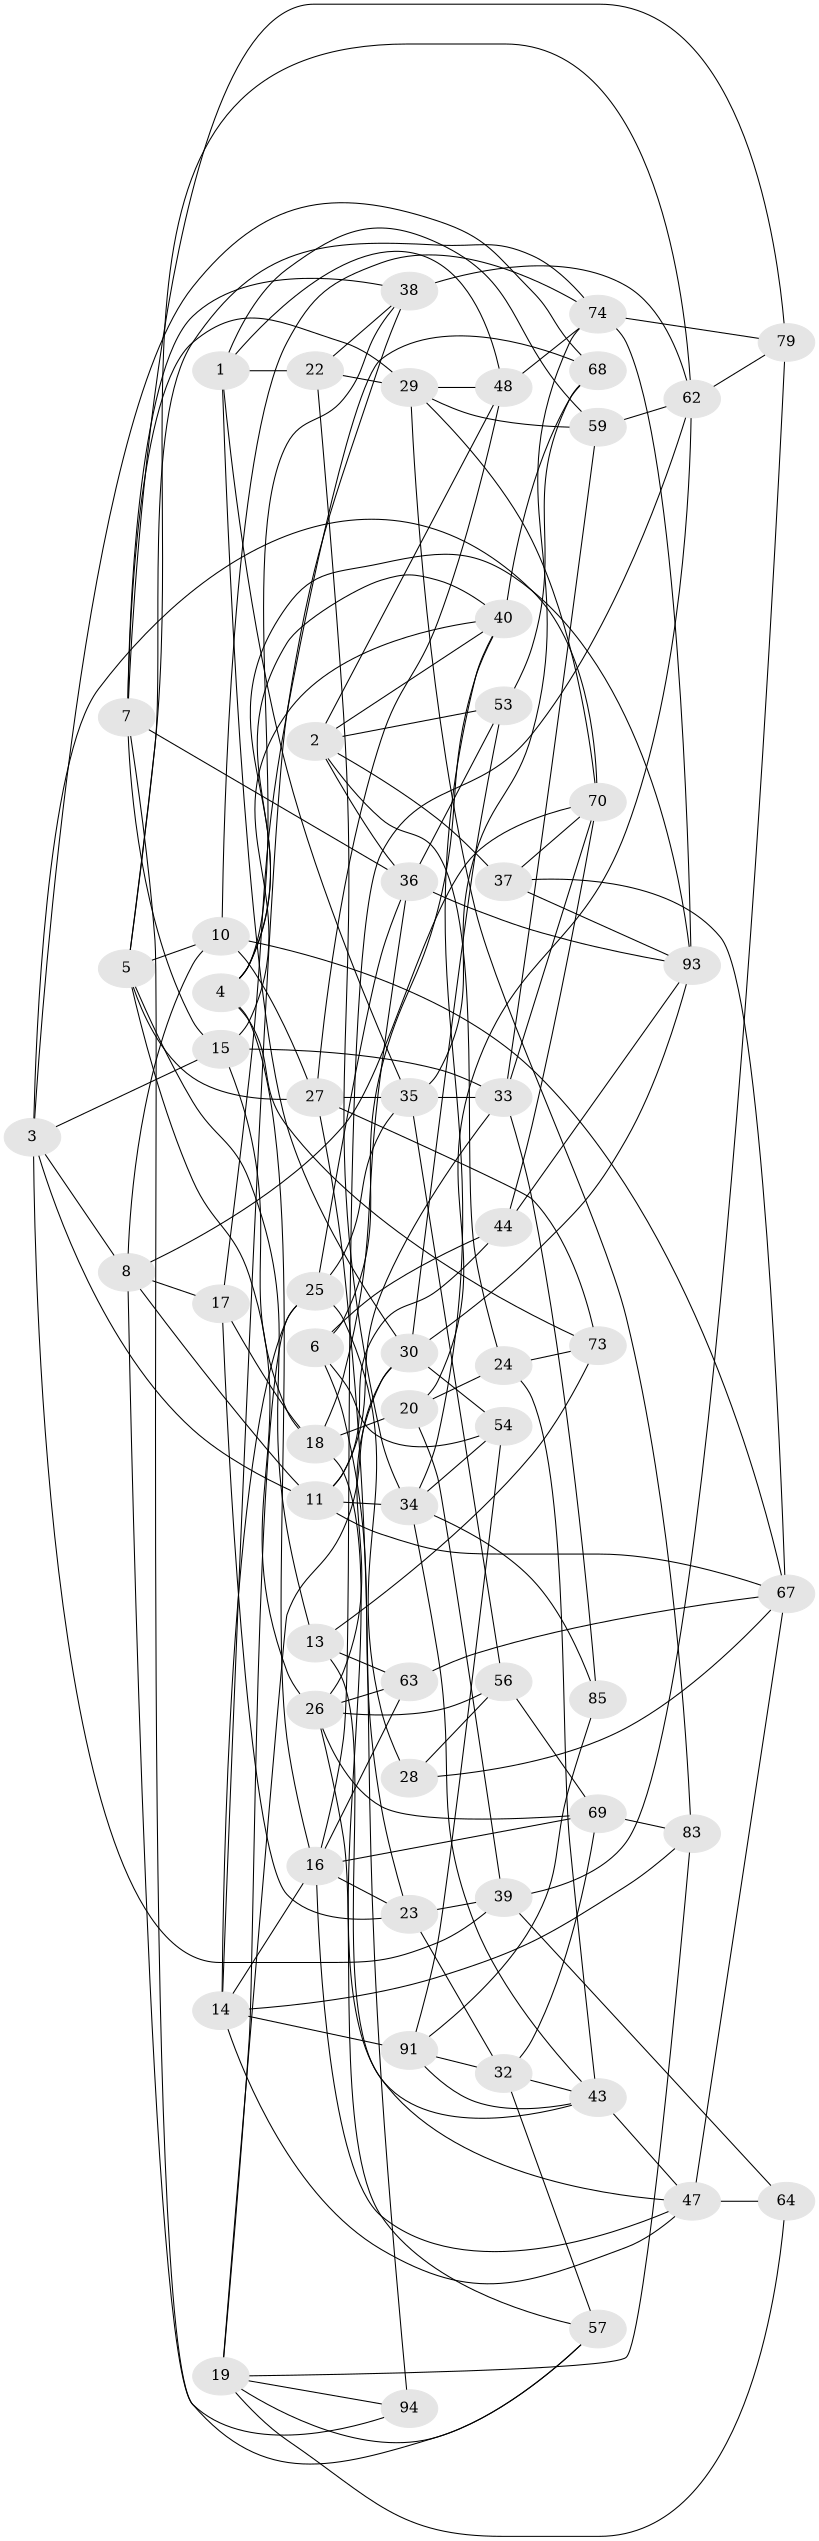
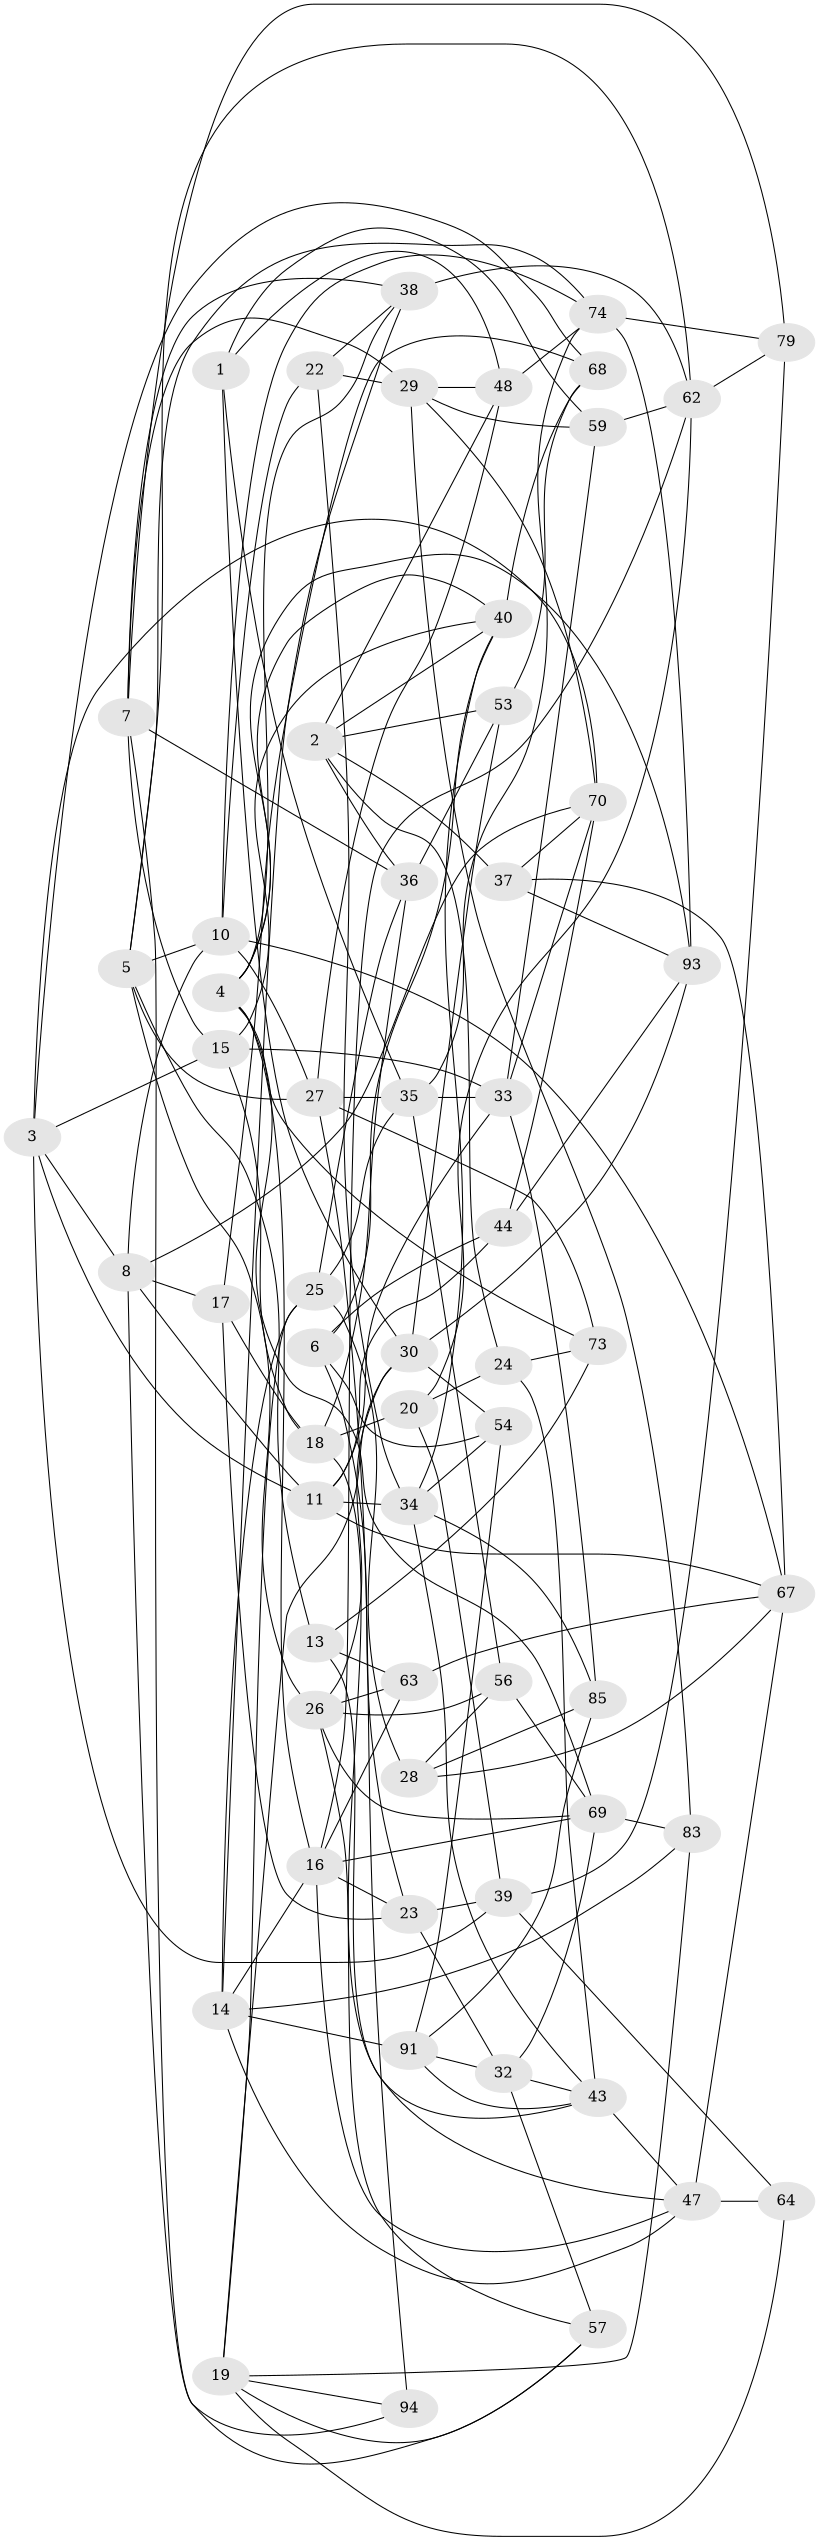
(268, 371) -> (243, 648)
(546, 934) -> none
none -> (315, 1397)
none -> (504, 1739)
